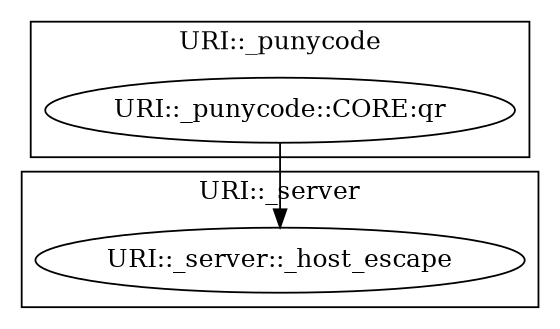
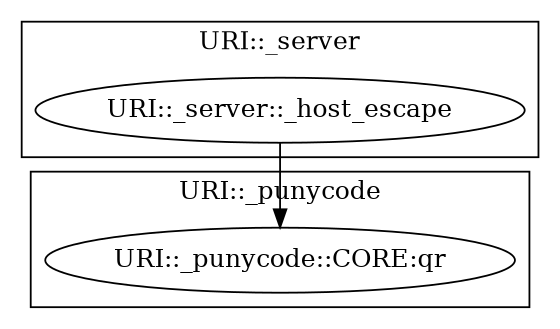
(280, 183) -> (280, 183)
